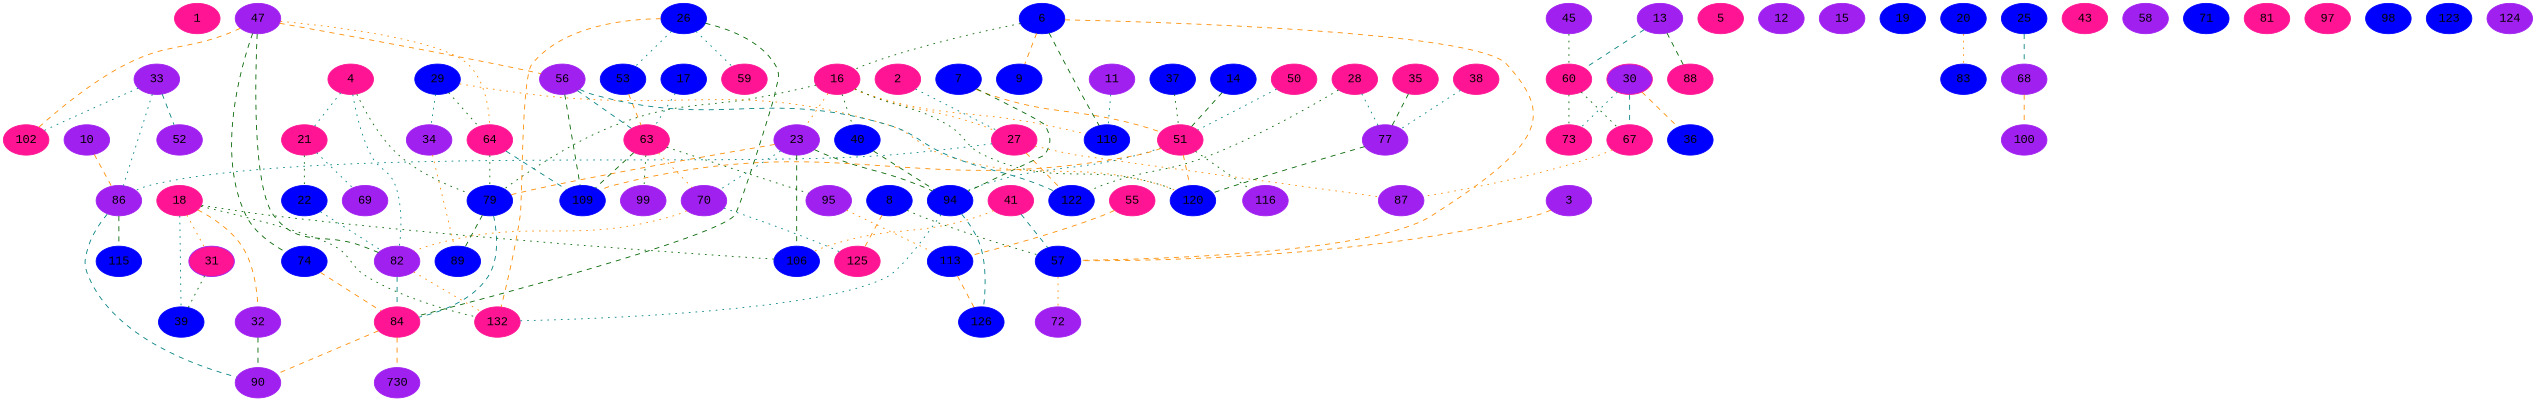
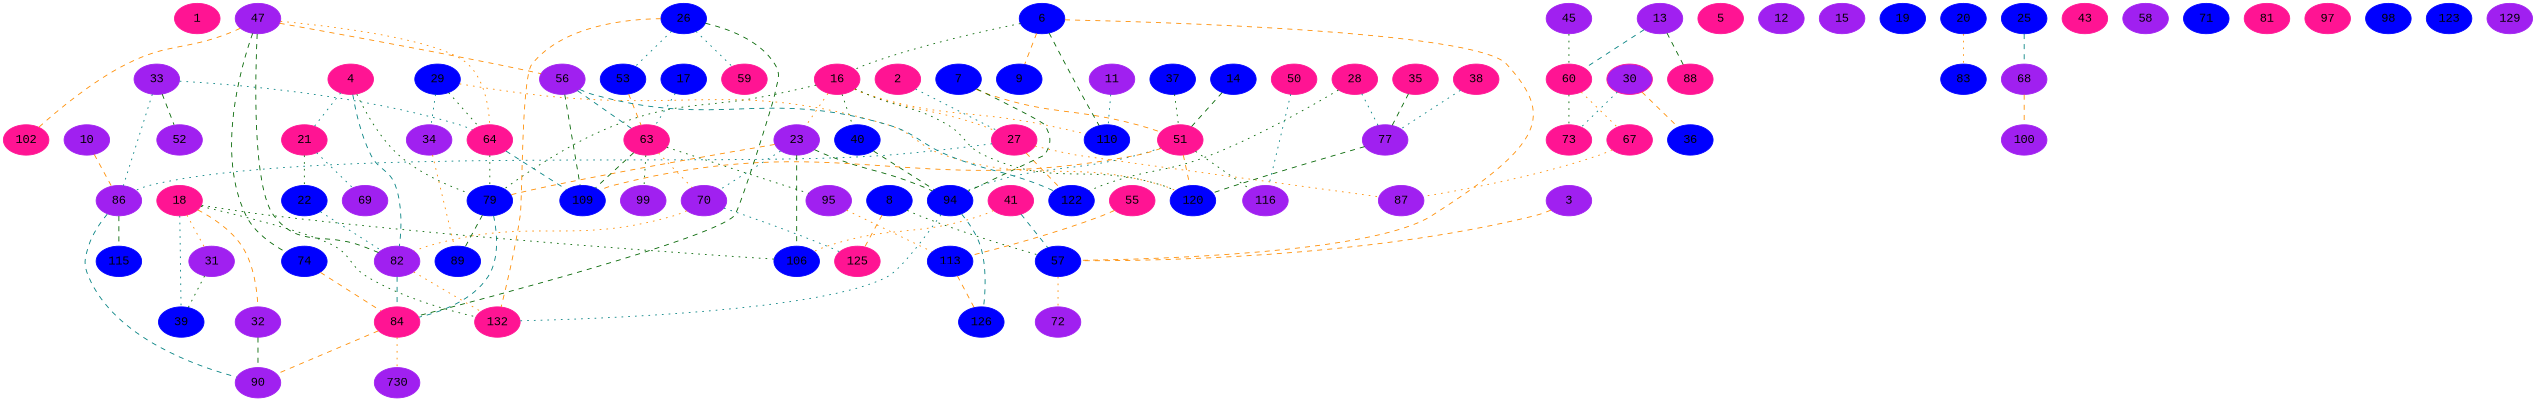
(2510, 19) -> (2510, 19)
(1596, 106) -> (1596, 106)
(91, 109) -> (328, 96)
(168, 109) -> (168, 109)
(1237, 110) -> (1280, 140)
(1630, 110) -> none
(383, 169) -> (383, 169)
(212, 261) -> (212, 261)
(397, 352) -> (397, 352)
